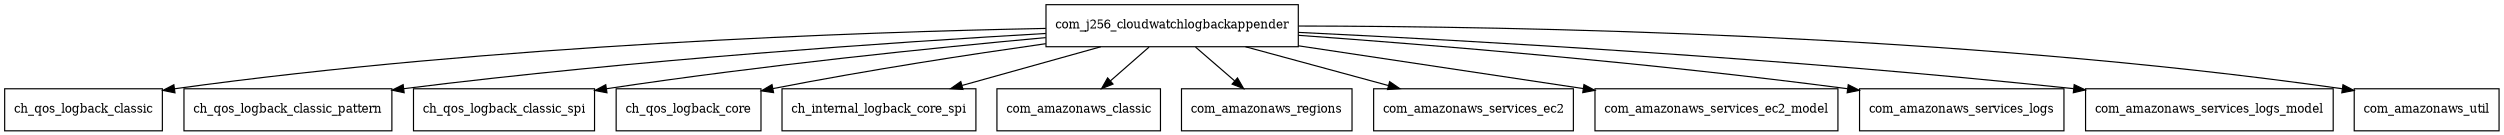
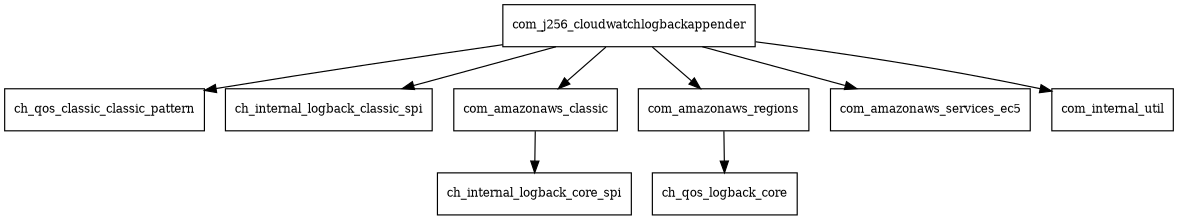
(909, 64) -> (724, 146)
(1031, 66) -> (535, 146)
(84, 110) -> none
(288, 110) -> (105, 110)
(504, 110) -> (329, 110)
(1474, 110) -> (930, 110)
(1716, 110) -> none
(1962, 110) -> none
(2209, 110) -> none
(2427, 110) -> (1113, 110)
